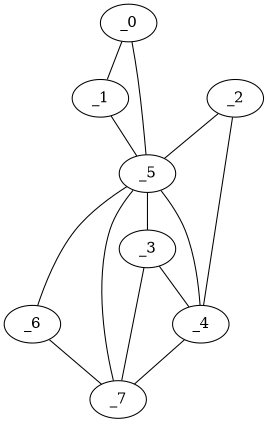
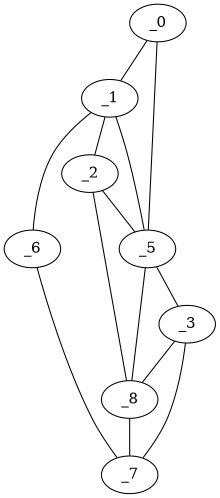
none -> (100, 136)
(70, 237) -> (48, 164)
(102, 282) -> none
(201, 324) -> (130, 400)
